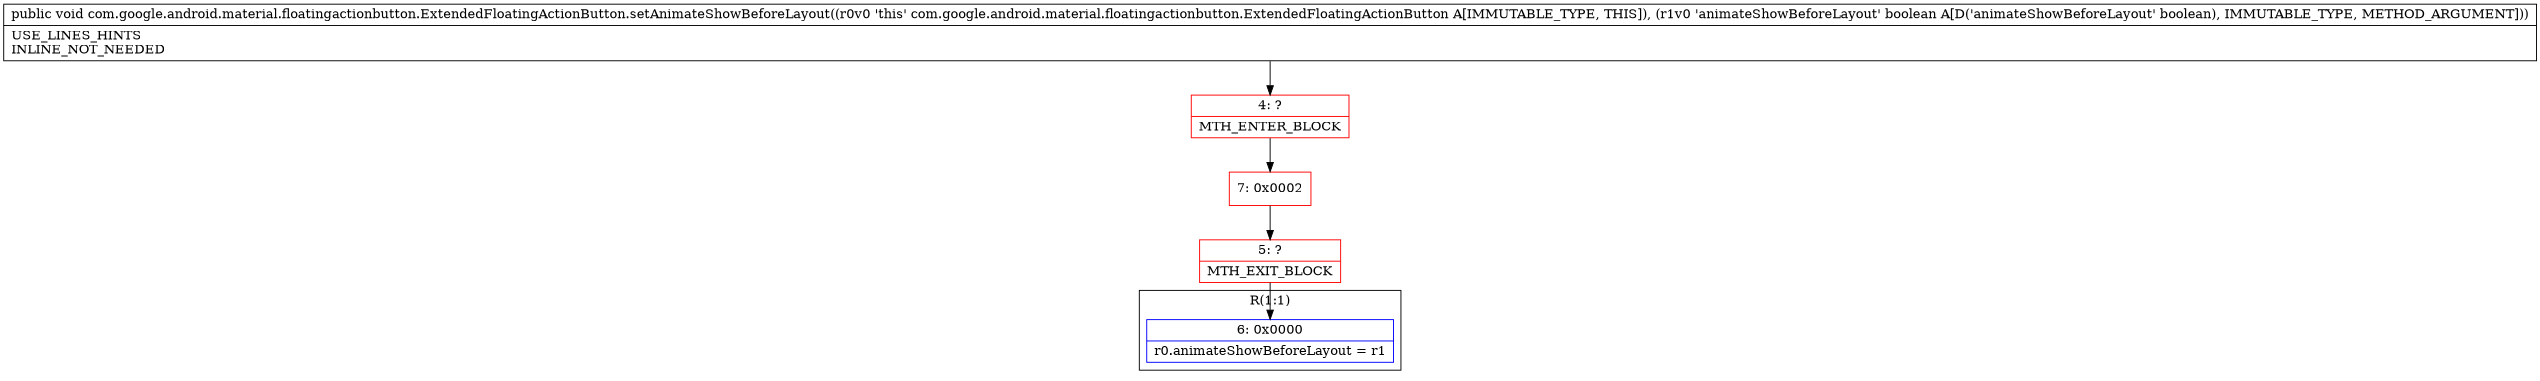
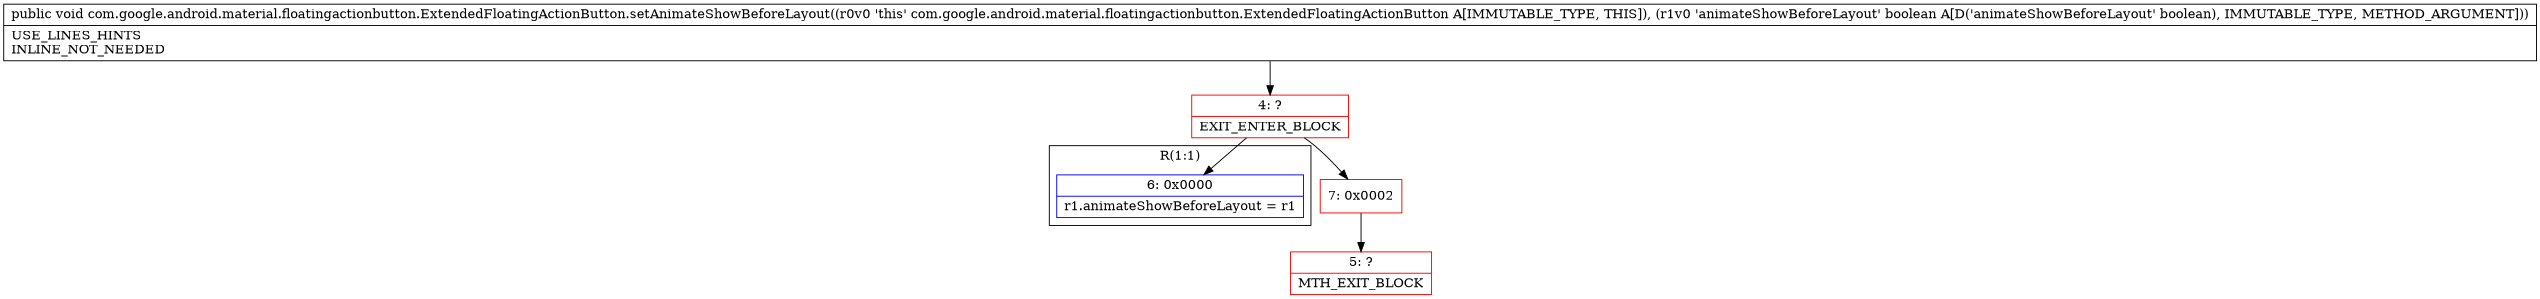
(1270, 127) -> (1270, 127)
(1270, 296) -> (1229, 153)
(1270, 351) -> (1180, 206)
